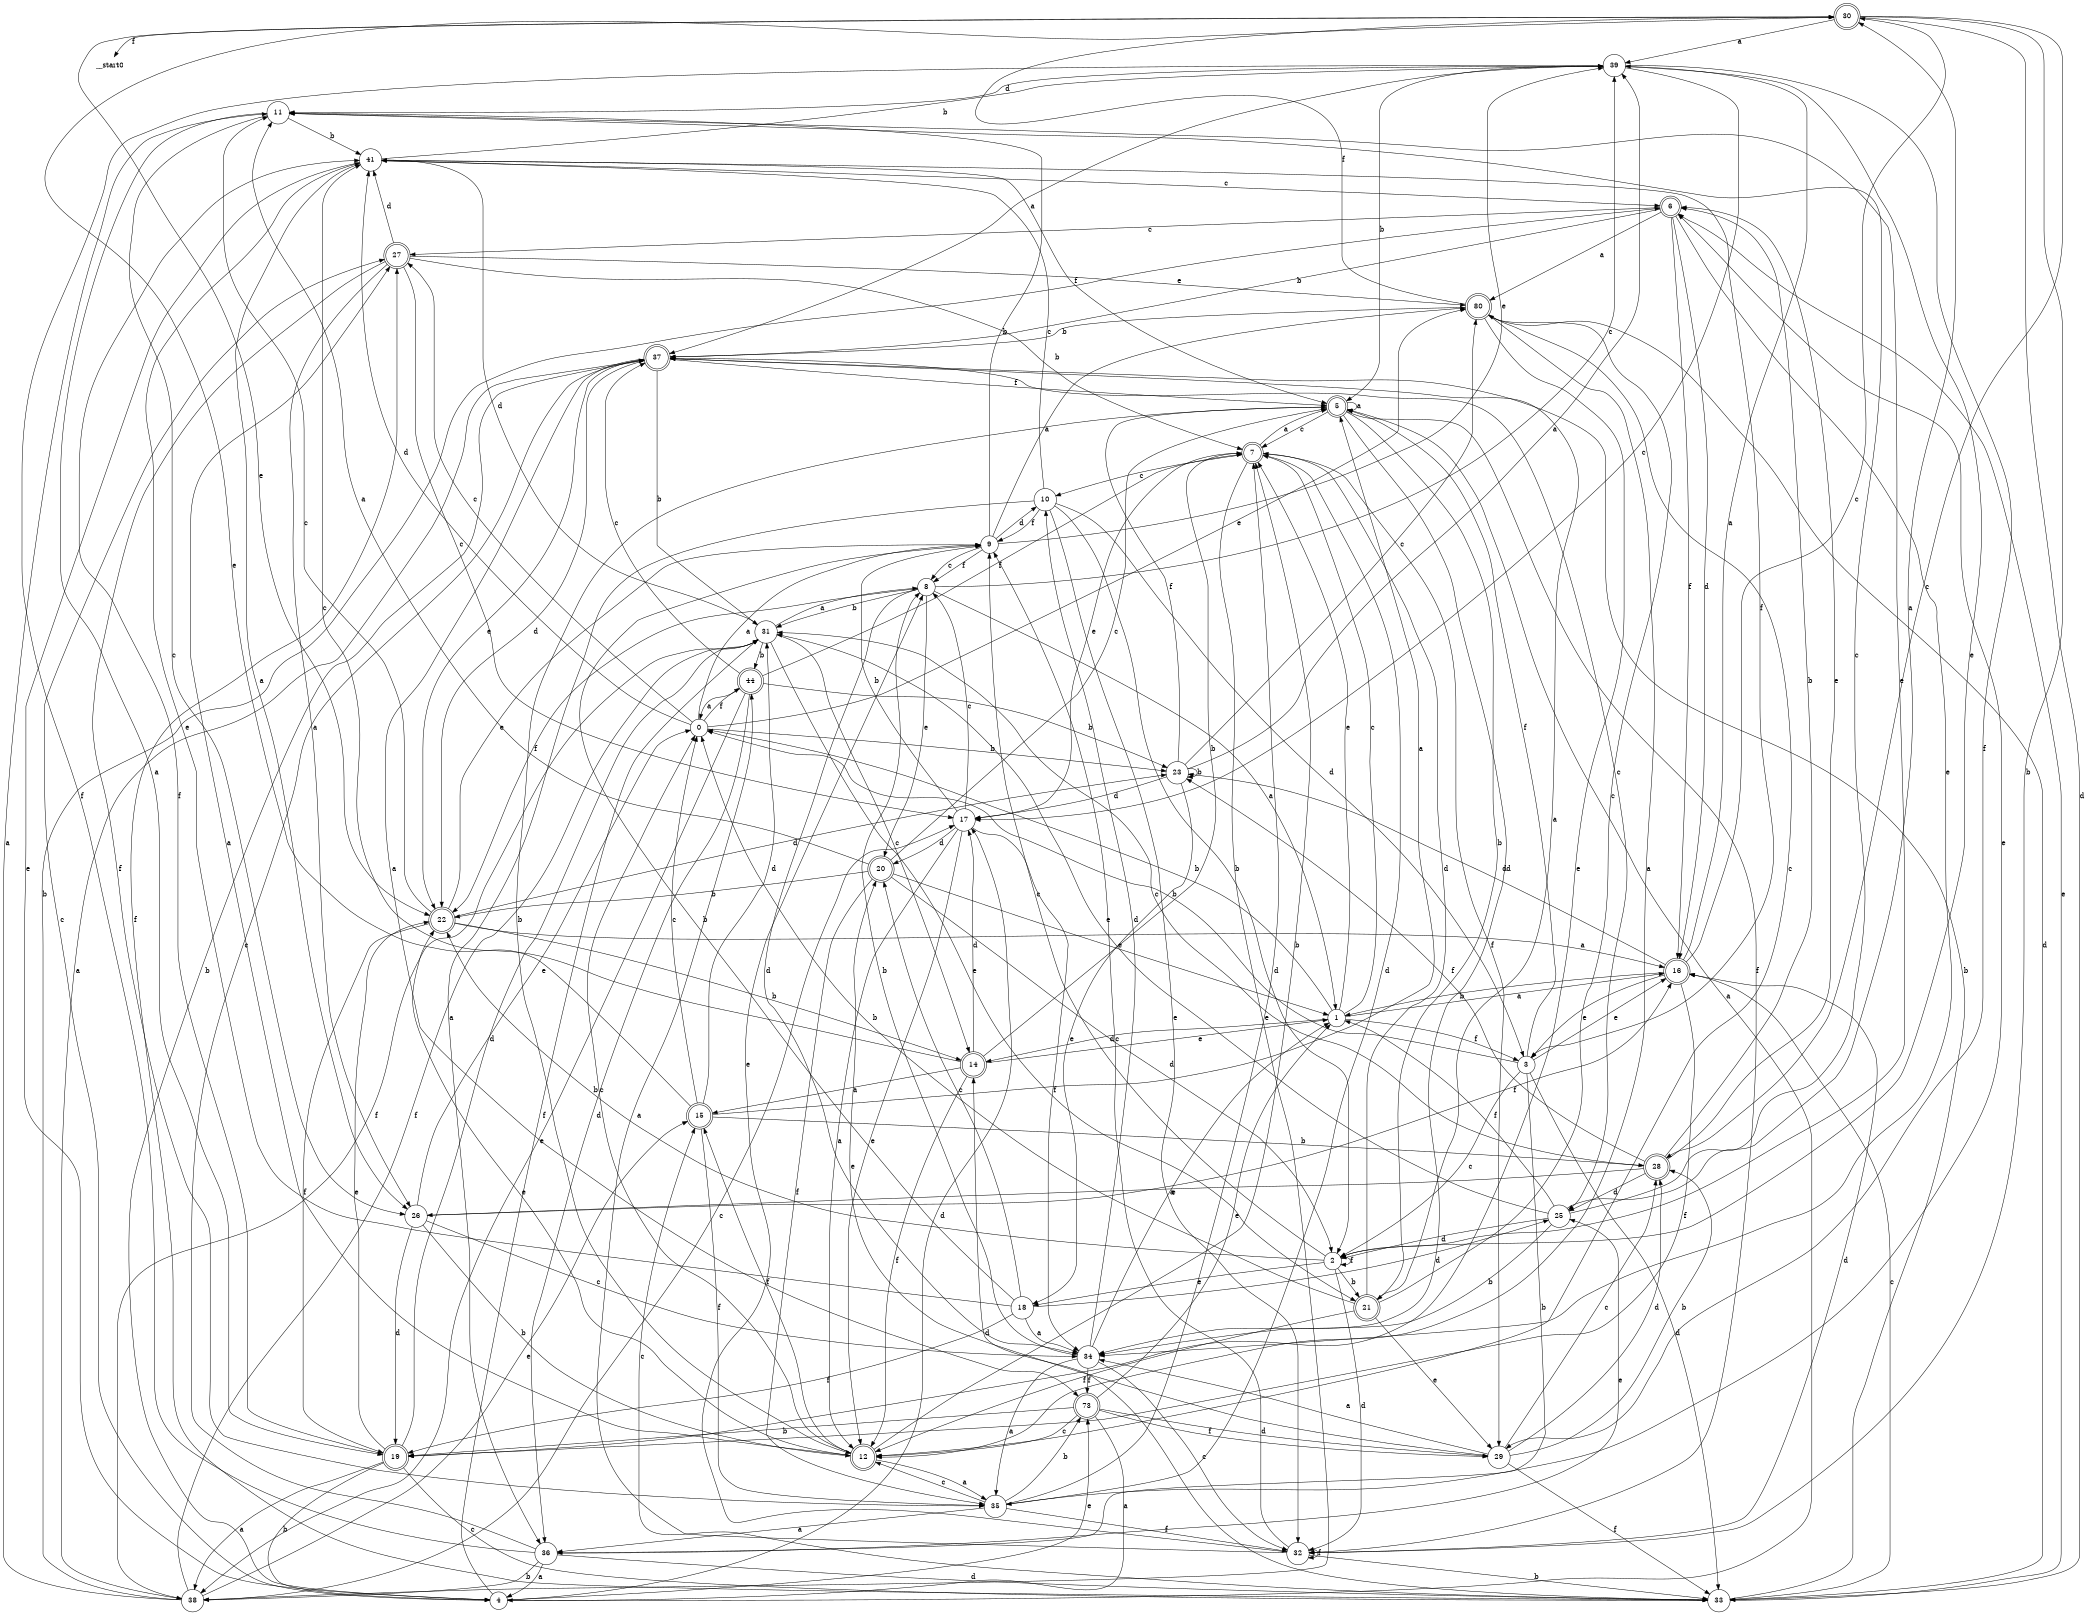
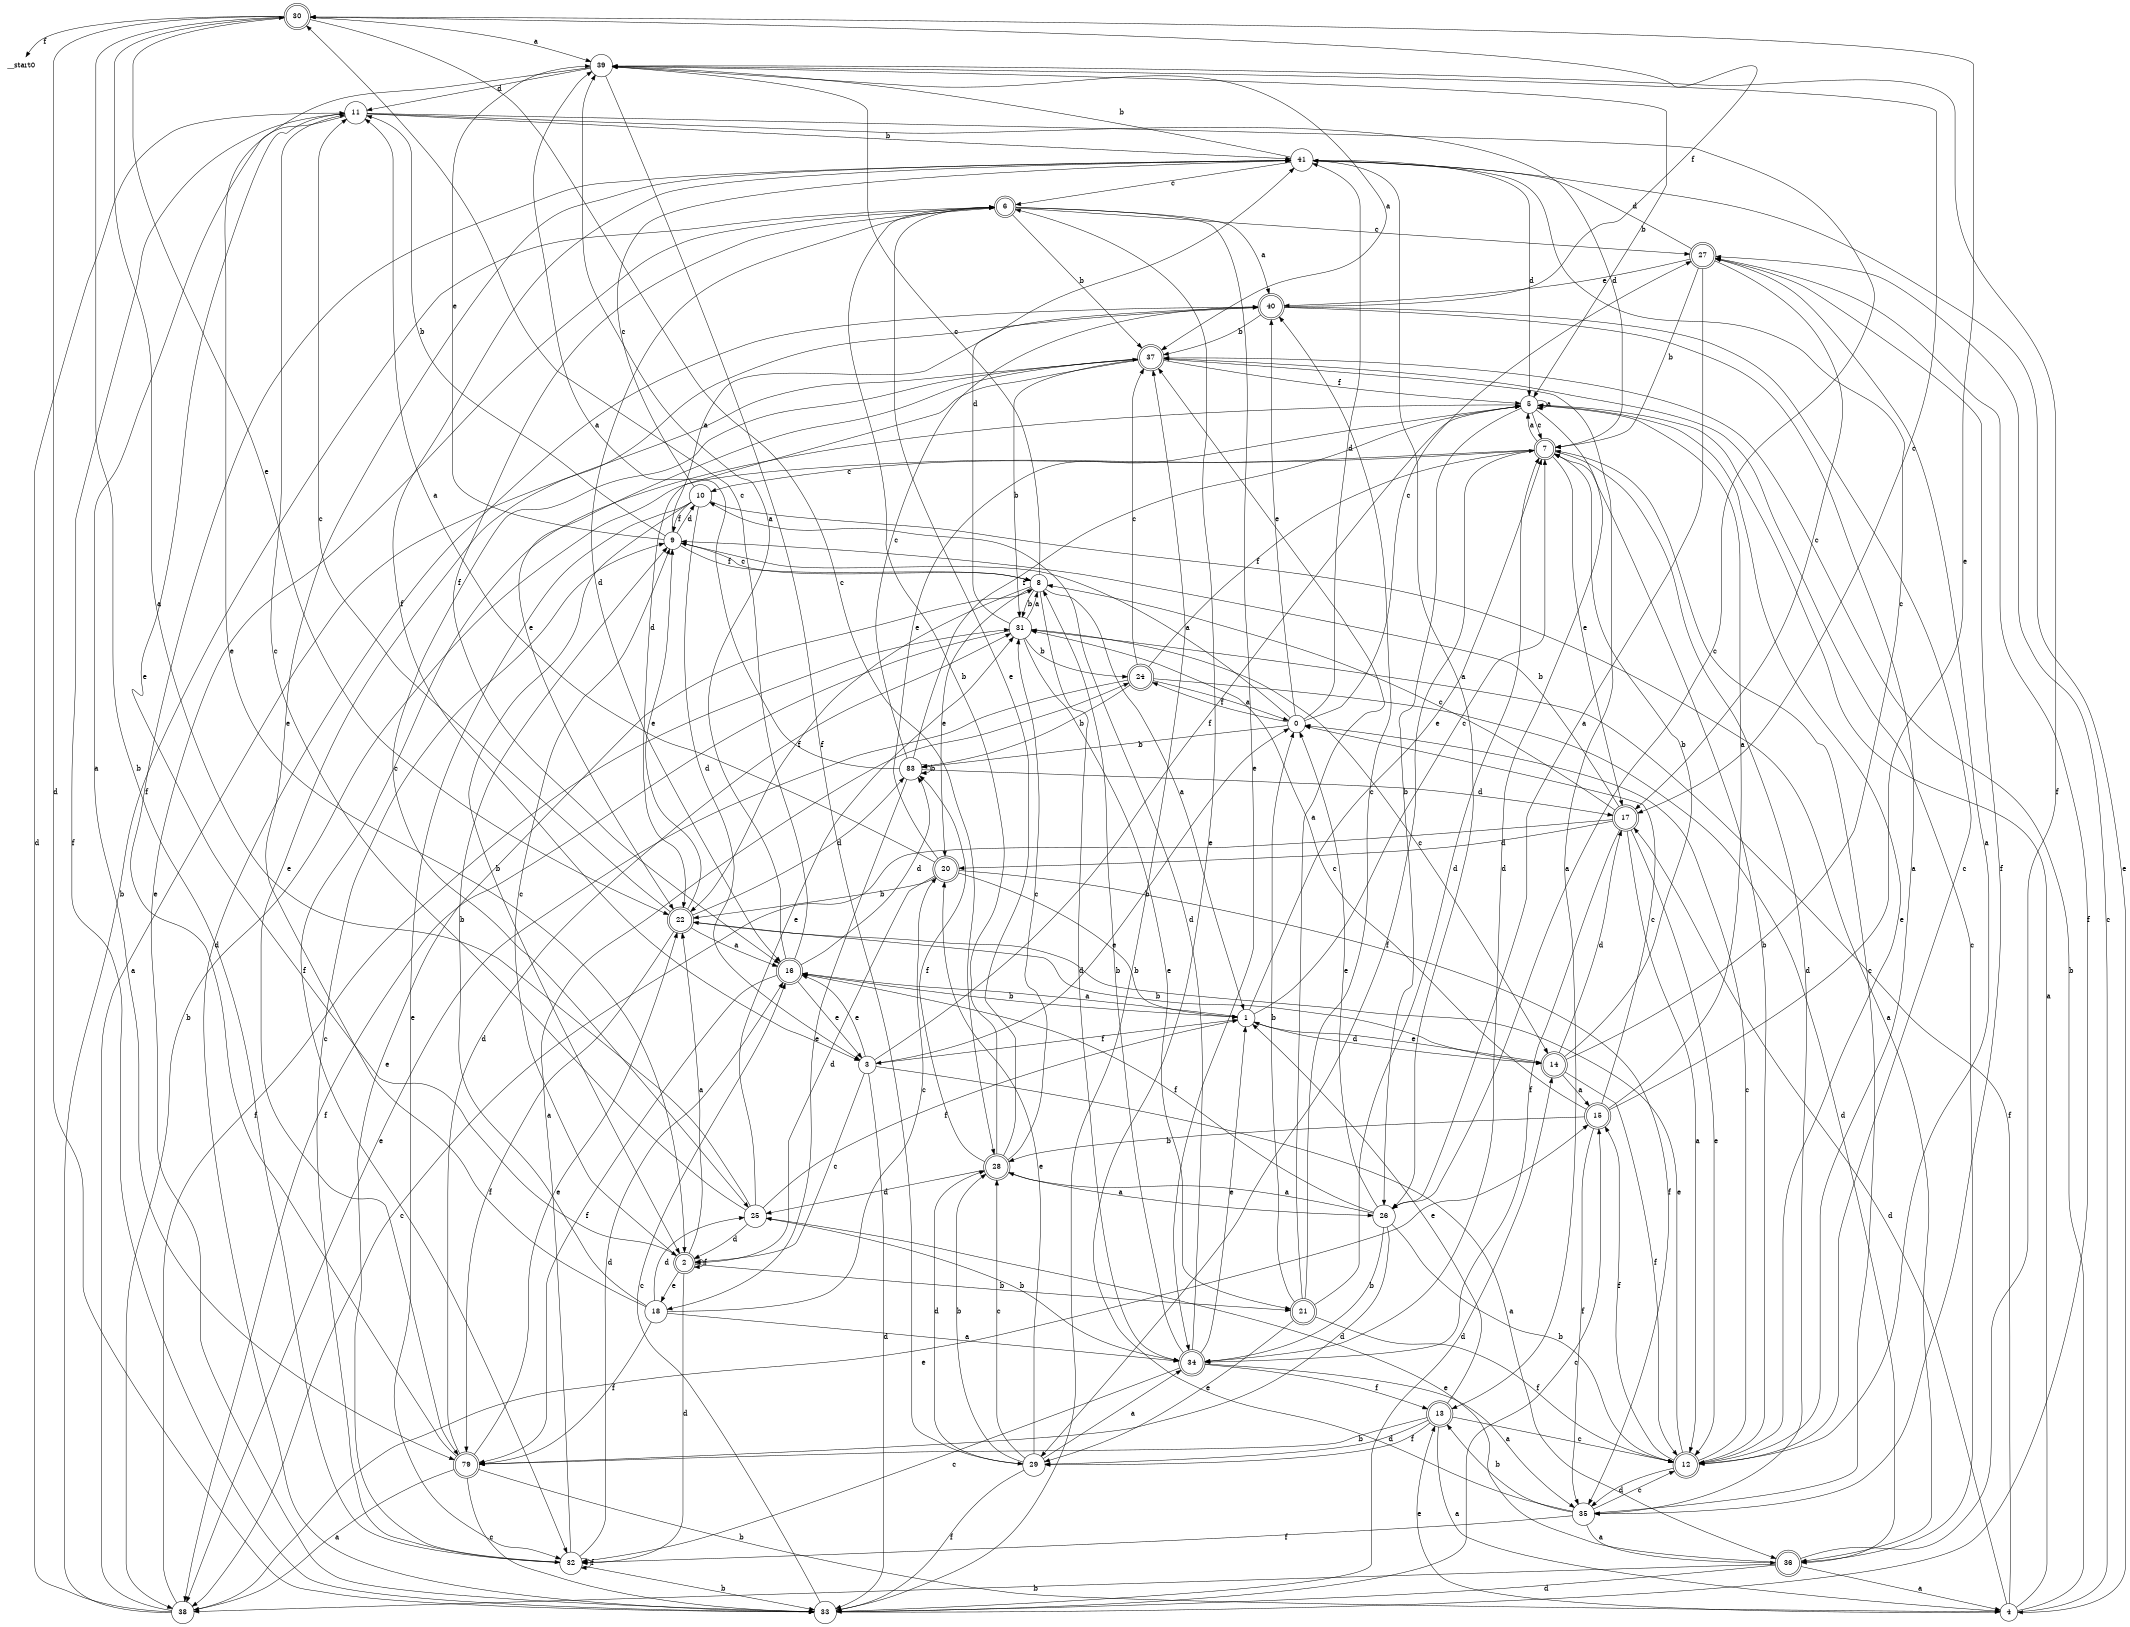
none -> (1050, 131)
(1076, 281) -> (1532, 281)
(1478, 307) -> (1271, 307)
(1337, 407) -> (1529, 405)
(1116, 632) -> (917, 628)
(750, 681) -> (1141, 677)
(1177, 773) -> (911, 769)
(964, 820) -> (1626, 818)
(1064, 832) -> none
(8, 844) -> (37, 844)
(1497, 844) -> (1403, 782)
(774, 869) -> (1335, 869)
(520, 920) -> (1902, 920)
(1276, 971) -> (1870, 971)
(1267, 1018) -> (189, 1018)
none -> (121, 1050)
(596, 1090) -> (701, 1090)
none -> (1194, 1186)
(1333, 1261) -> (684, 1263)
(598, 1282) -> (1372, 1286)
(659, 1299) -> (703, 951)
(1544, 1308) -> (1511, 1312)
(1088, 1357) -> (1192, 1363)
(1087, 1406) -> (1440, 1414)
(396, 1457) -> (466, 1465)
(965, 1483) -> (1621, 1491)
(546, 1554) -> (1788, 1563)
